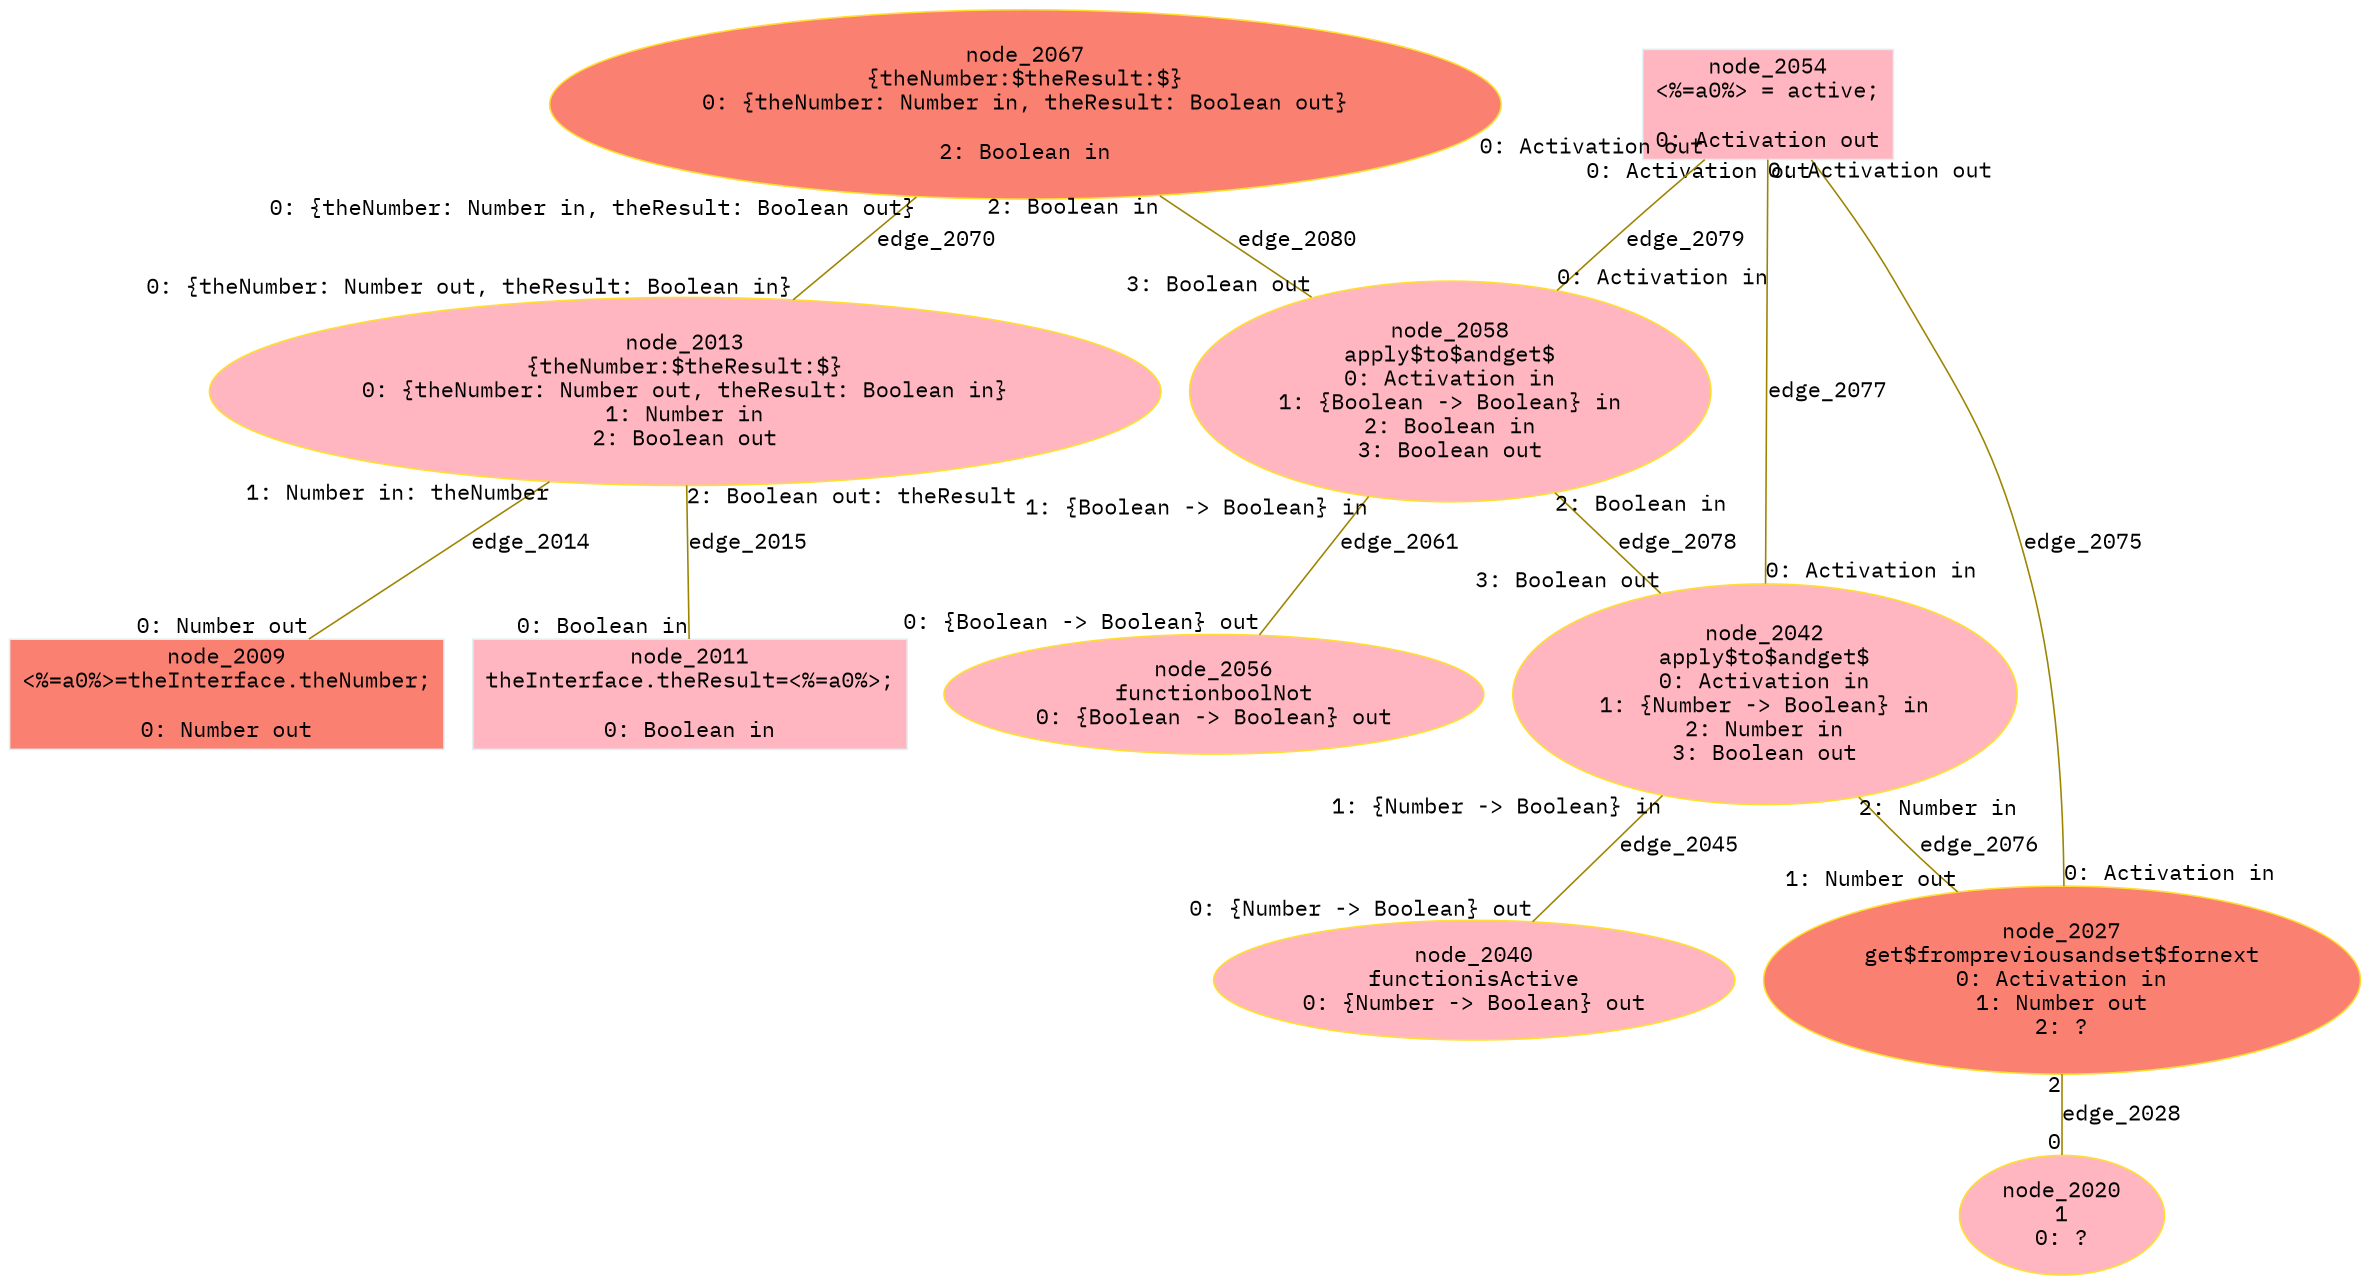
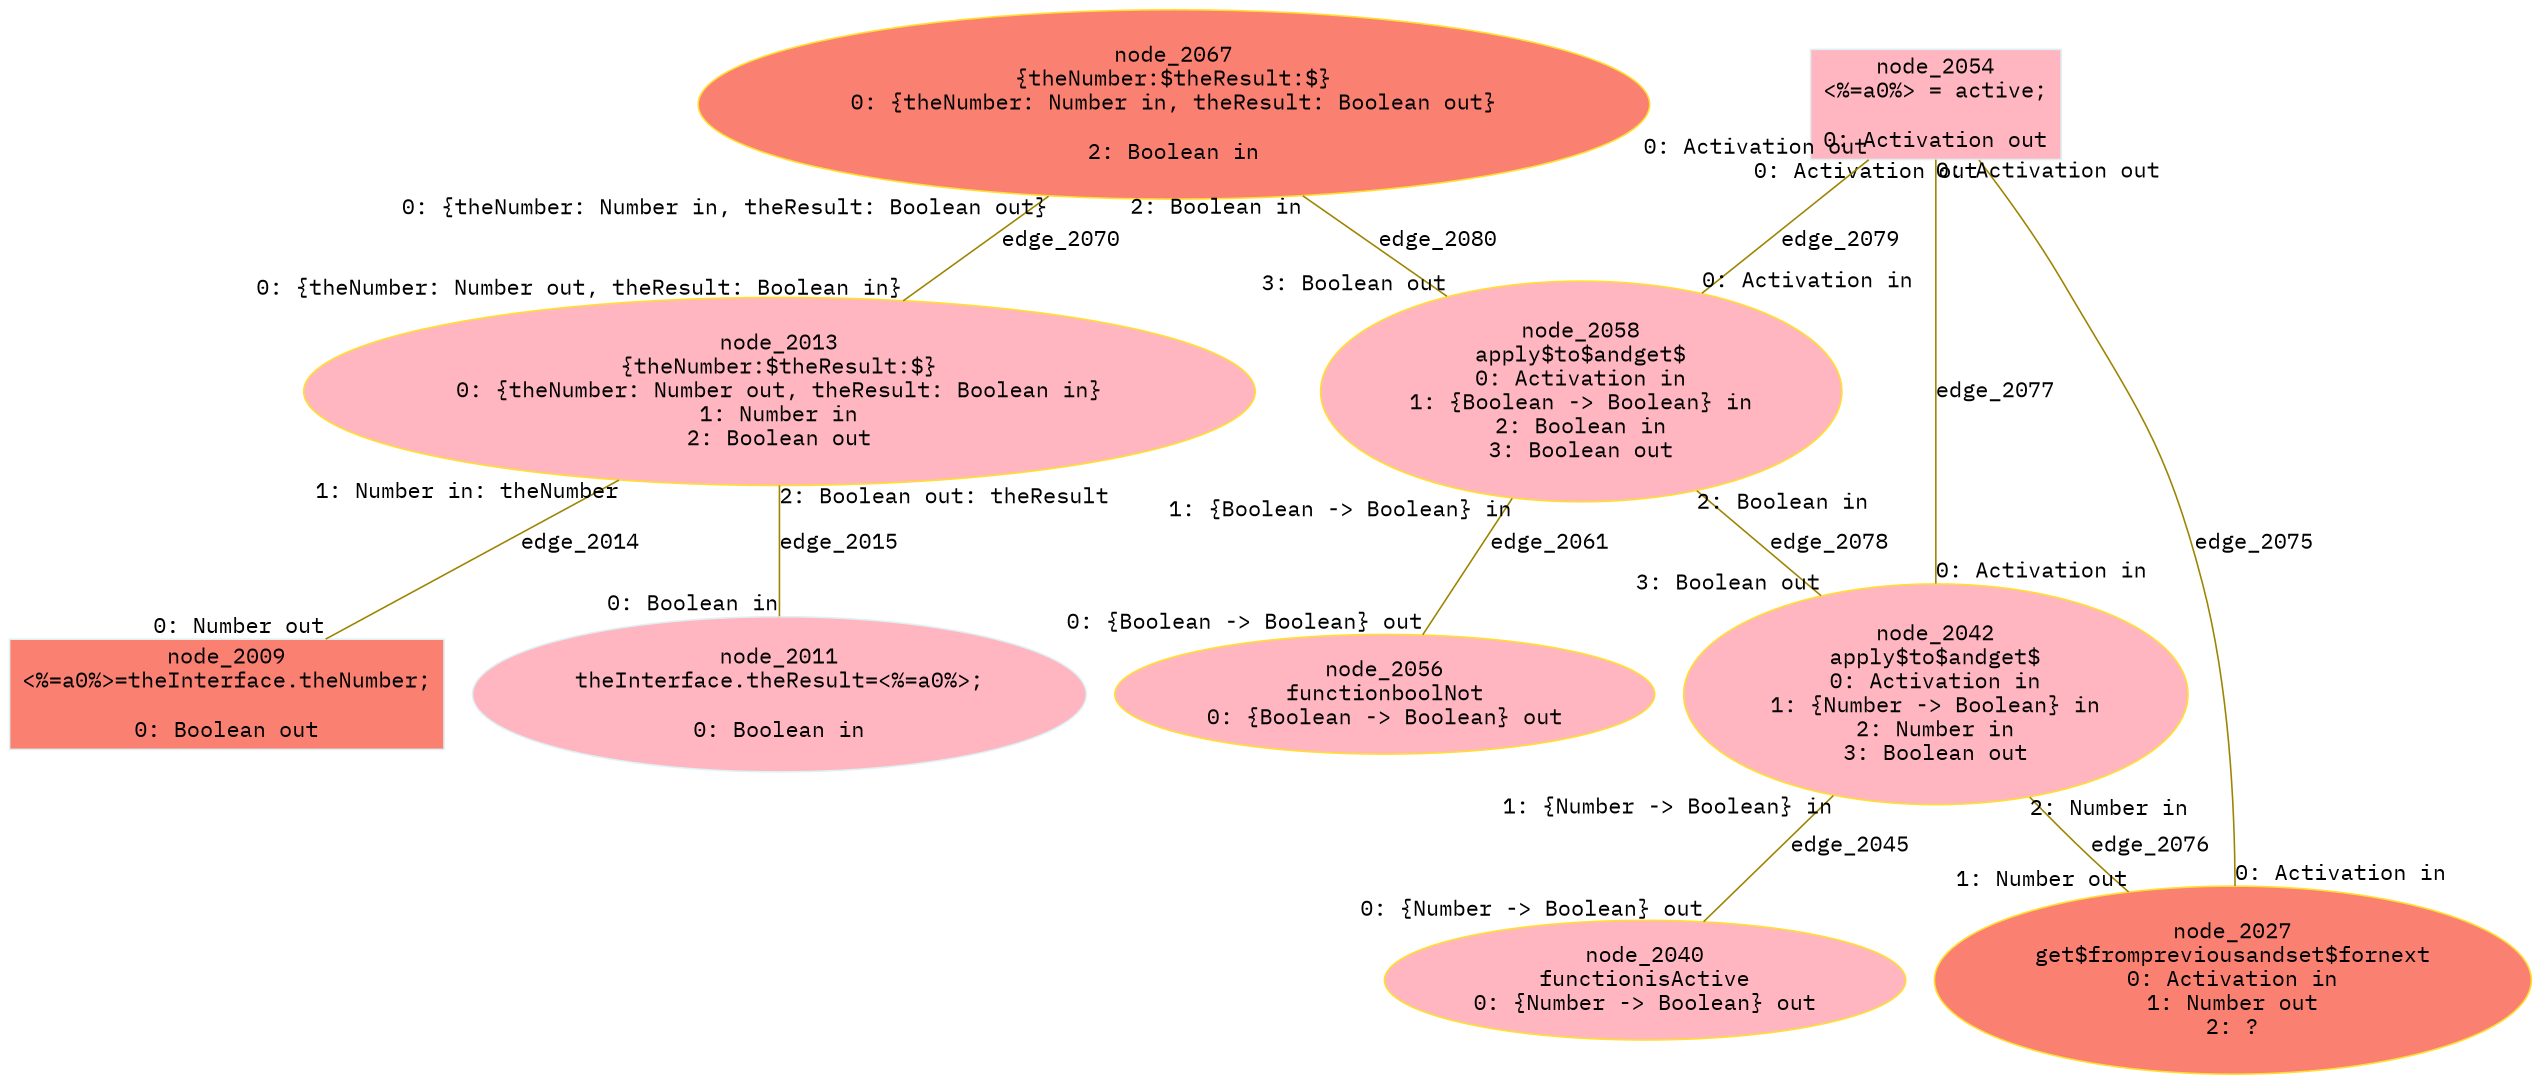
(227, 694) -> (227, 694)
(690, 694) -> (779, 694)
(2062, 1215) -> none
